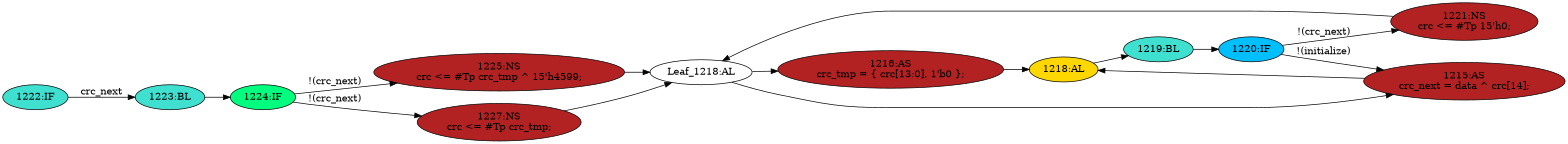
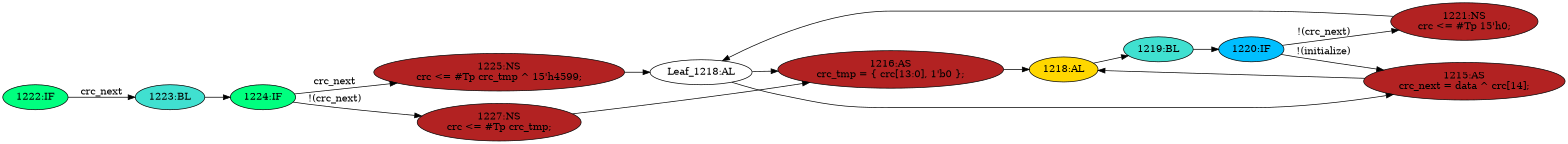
(335, 82) -> (335, 82)
(35, 97) -> (35, 97)
(615, 100) -> (688, 100)
